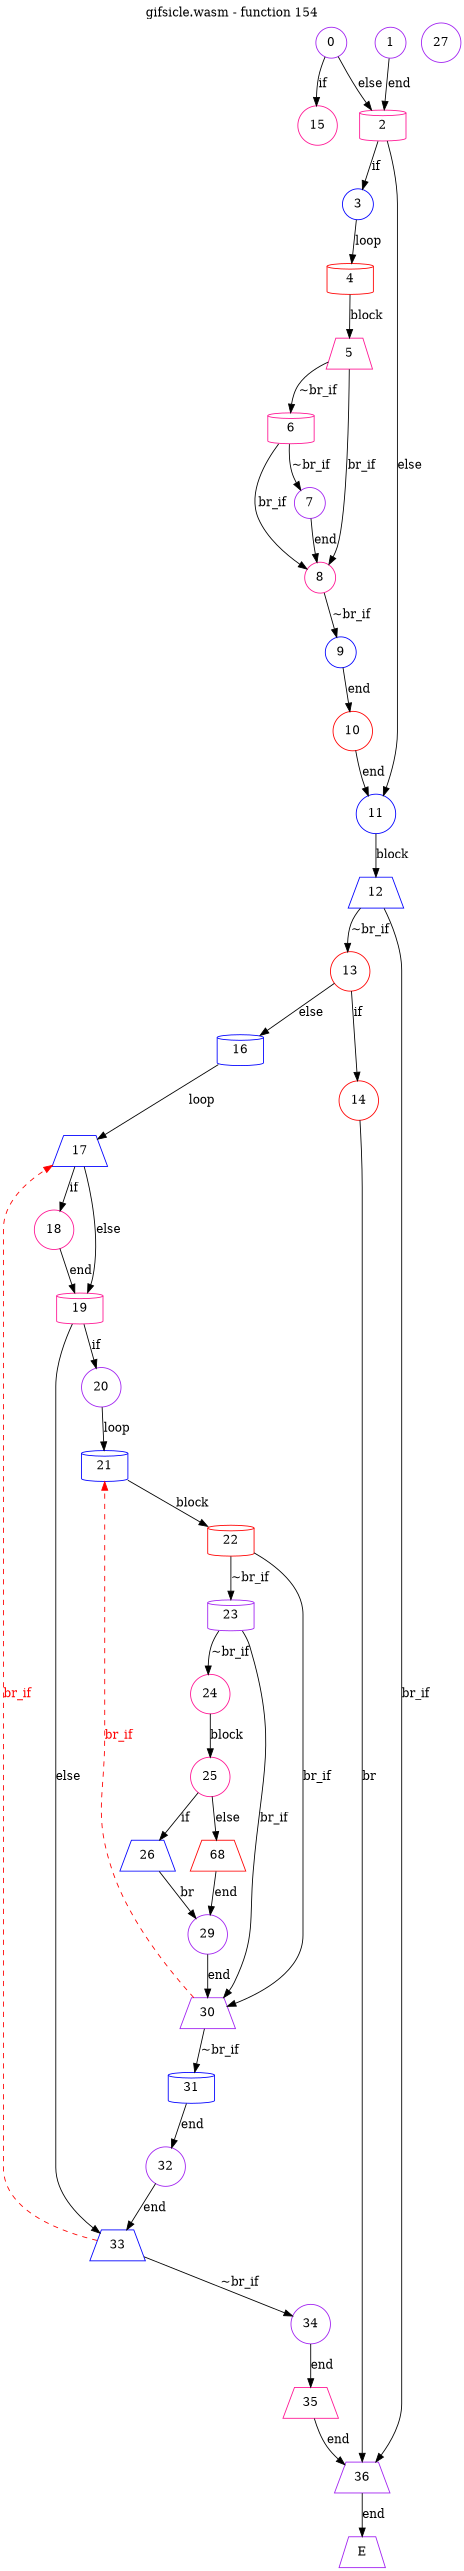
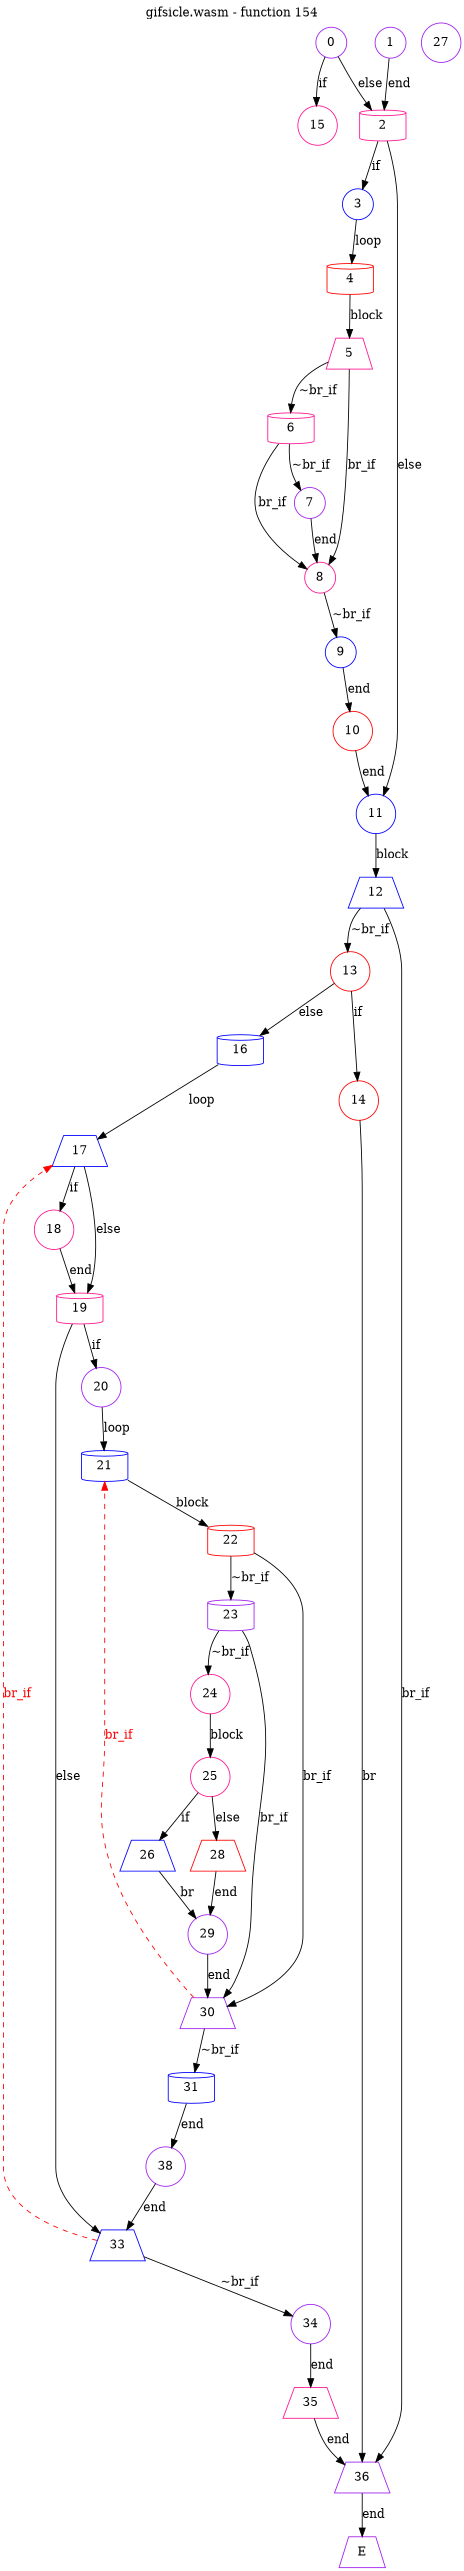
(218, 1856) -> (218, 1856)
(166, 2167) -> (166, 2167)
